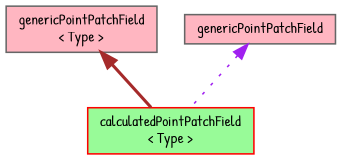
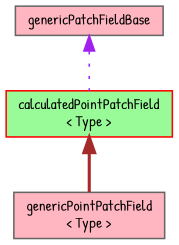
(260, 29) -> (89, 21)
(131, 86) -> (89, 173)
